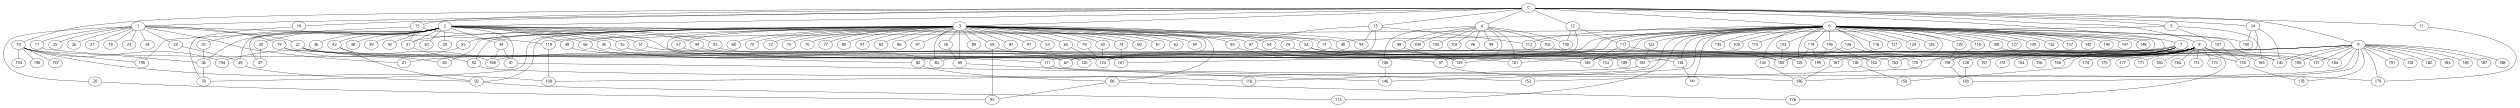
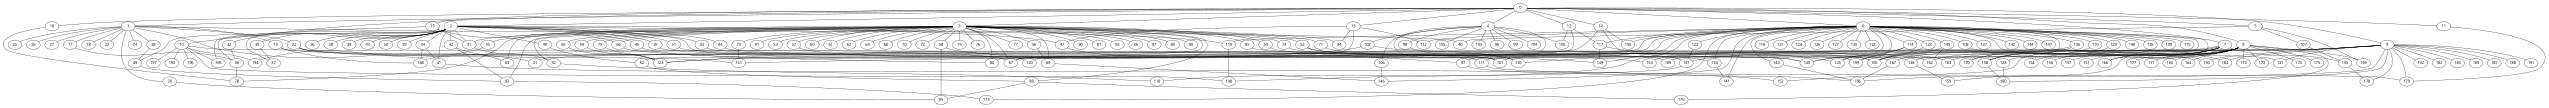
none -> (2001, 33)
